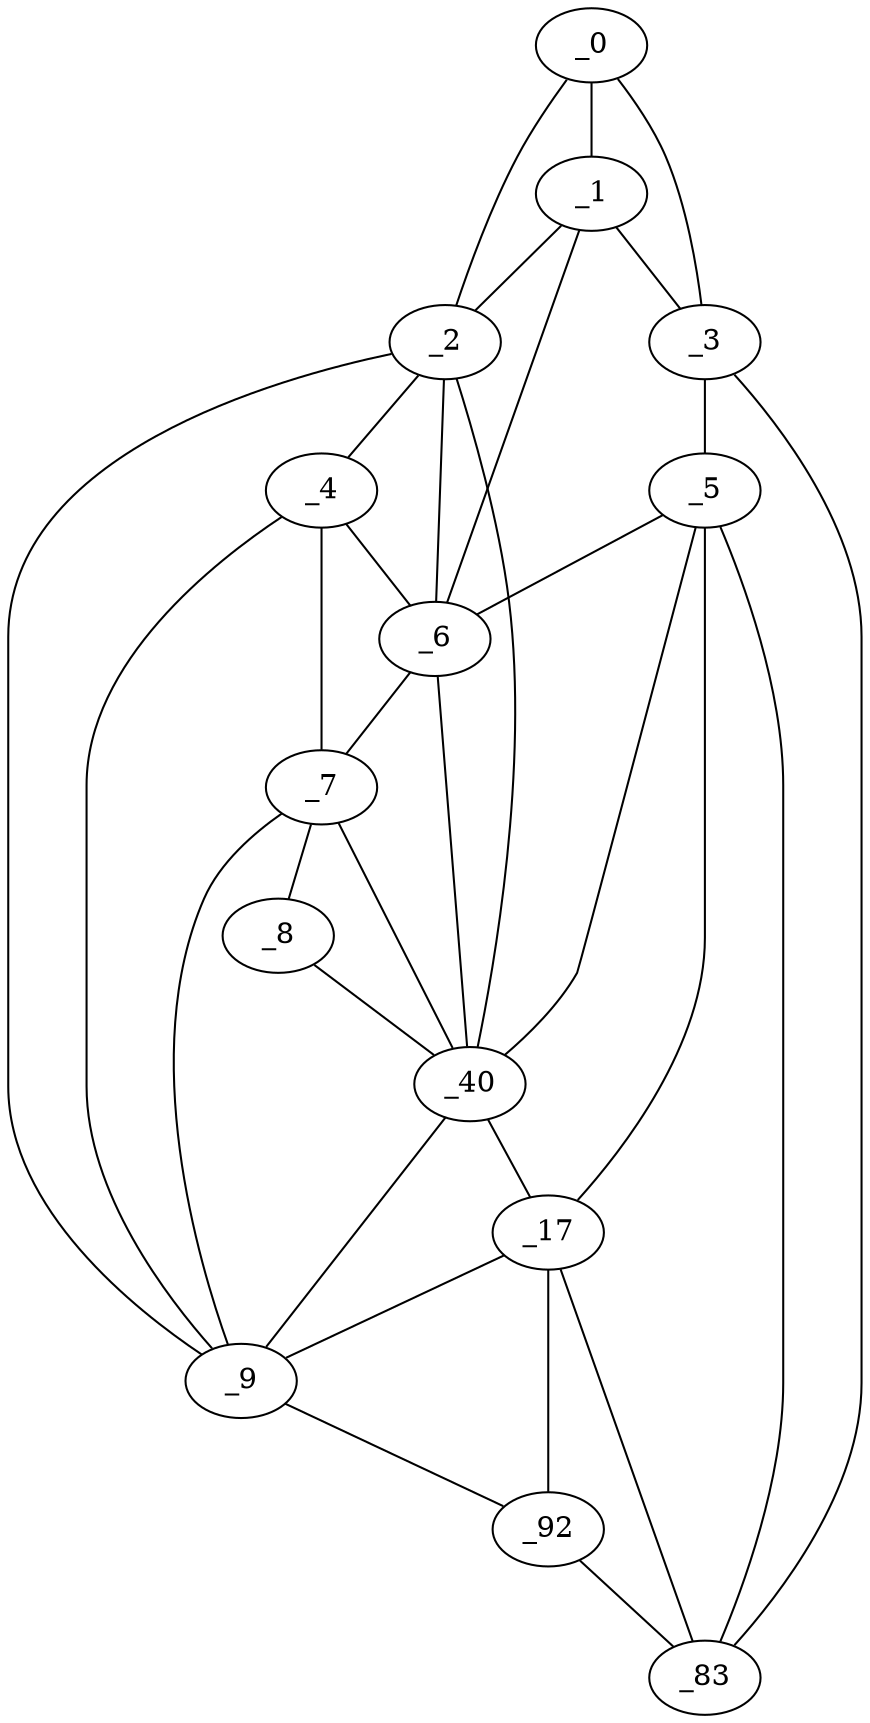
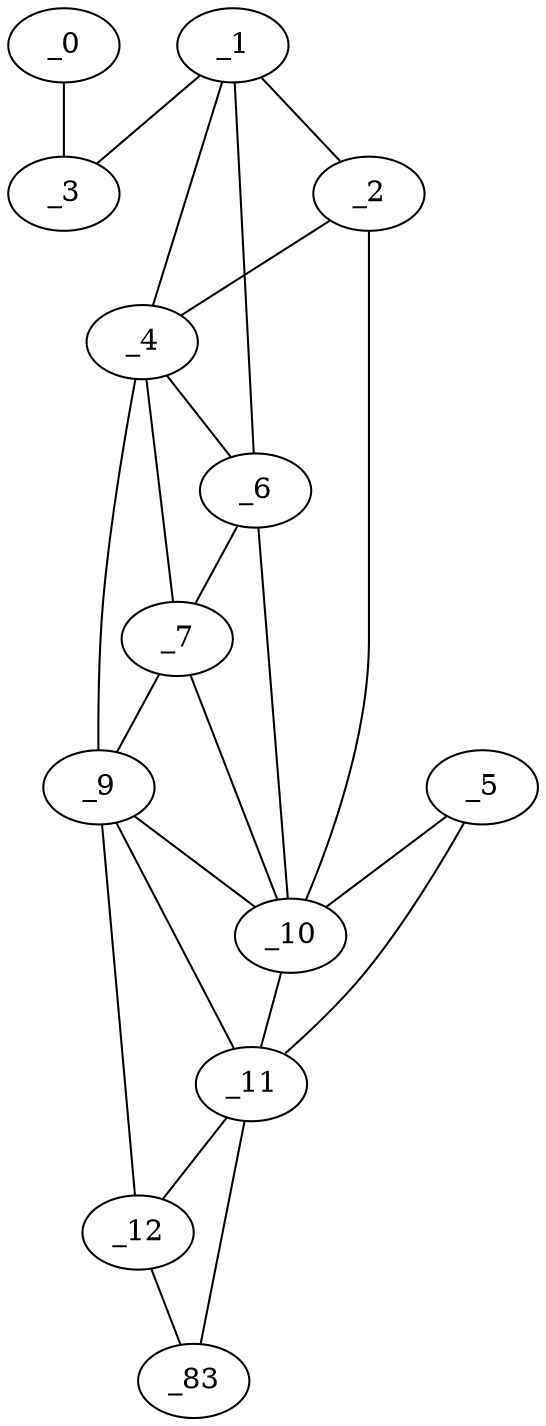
(592, 120) -> (188, 194)
(502, 188) -> none
(705, 417) -> none
(440, 490) -> none
(570, 565) -> none
(8, 777) -> none
(278, 936) -> none
(862, 1010) -> none
(470, 1084) -> (291, 936)
(783, 1084) -> none
(548, 1233) -> (251, 1084)
(548, 1529) -> (138, 1233)
